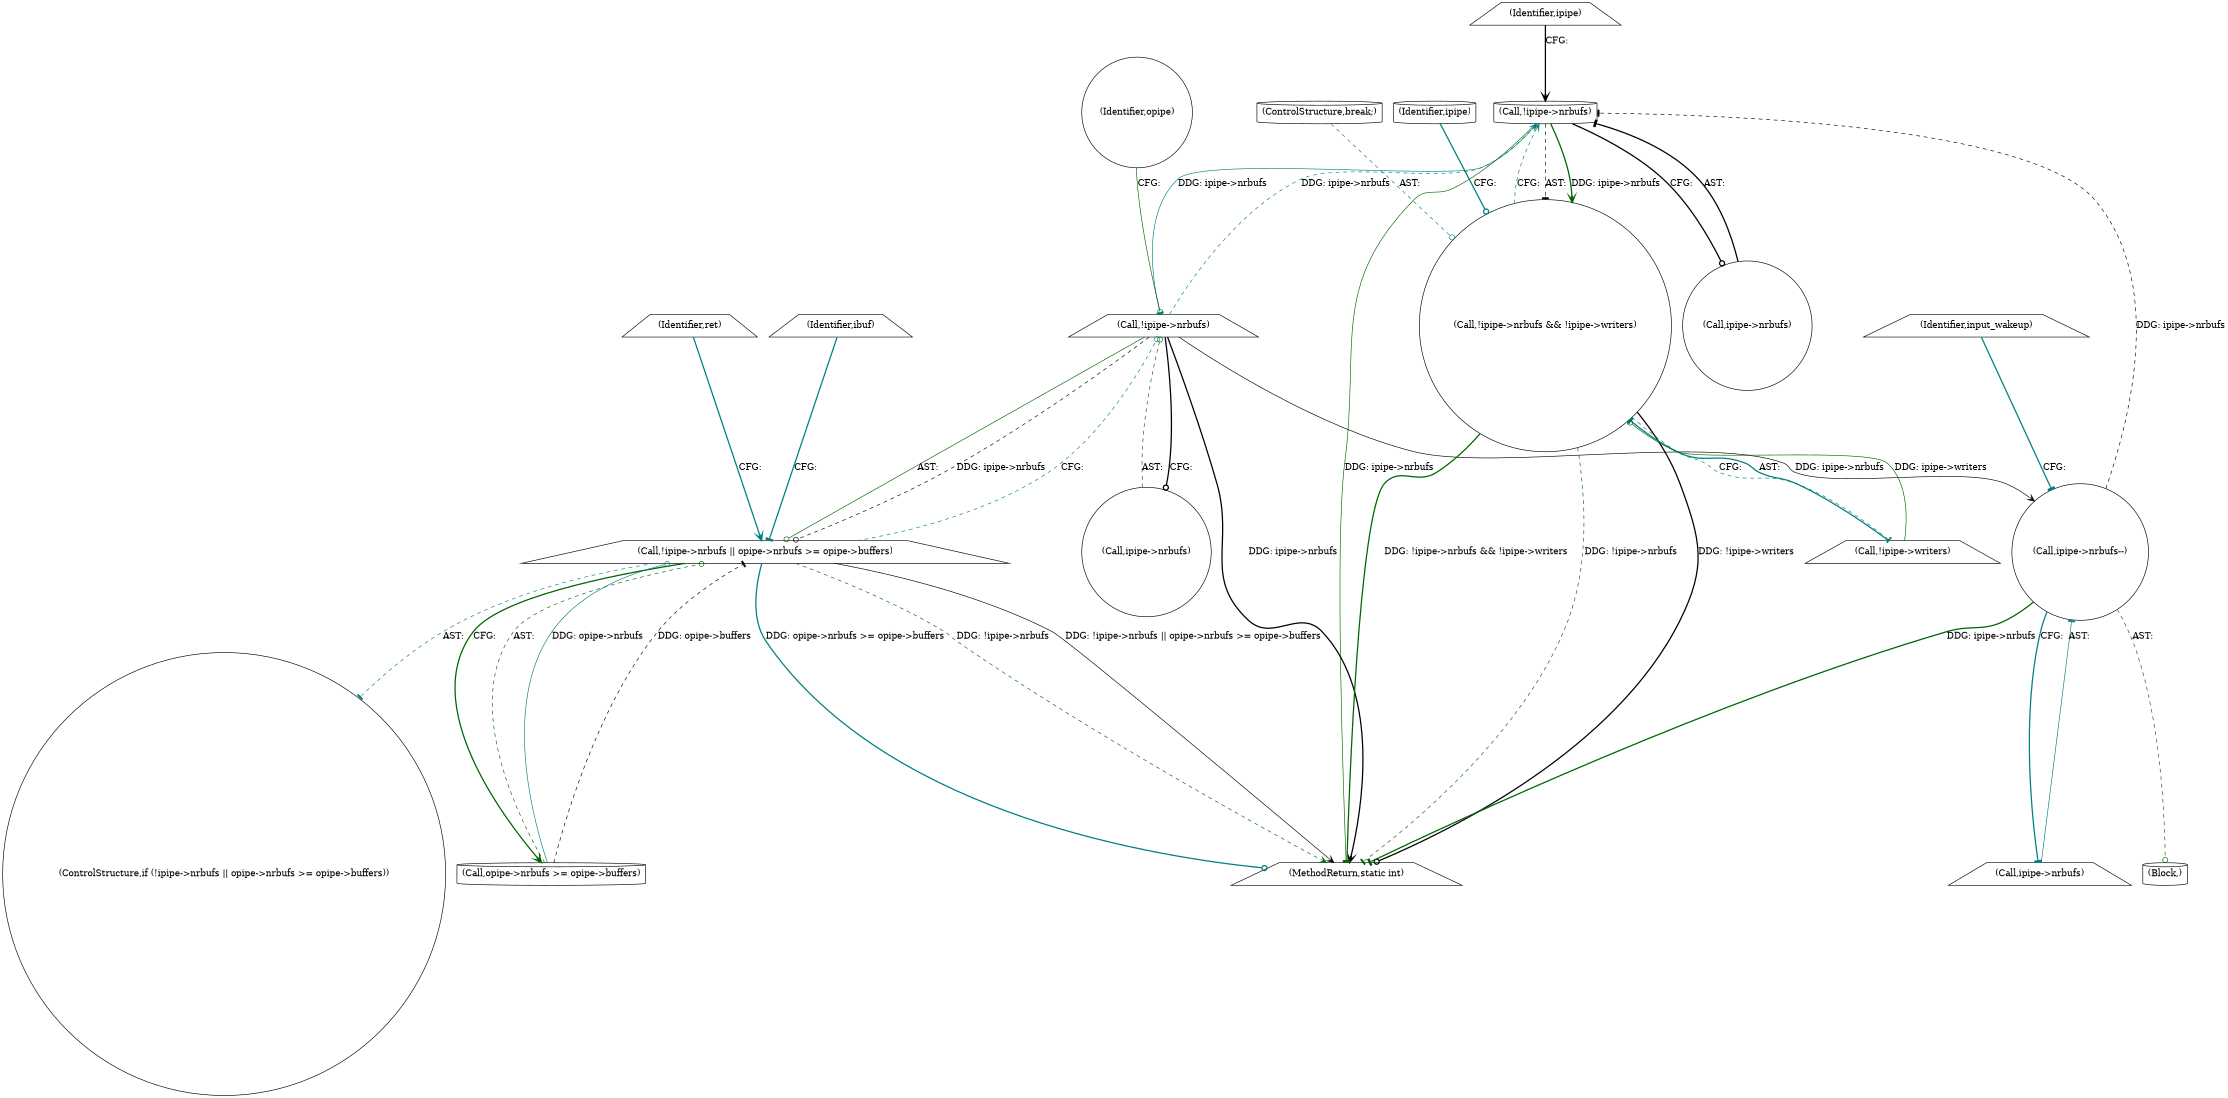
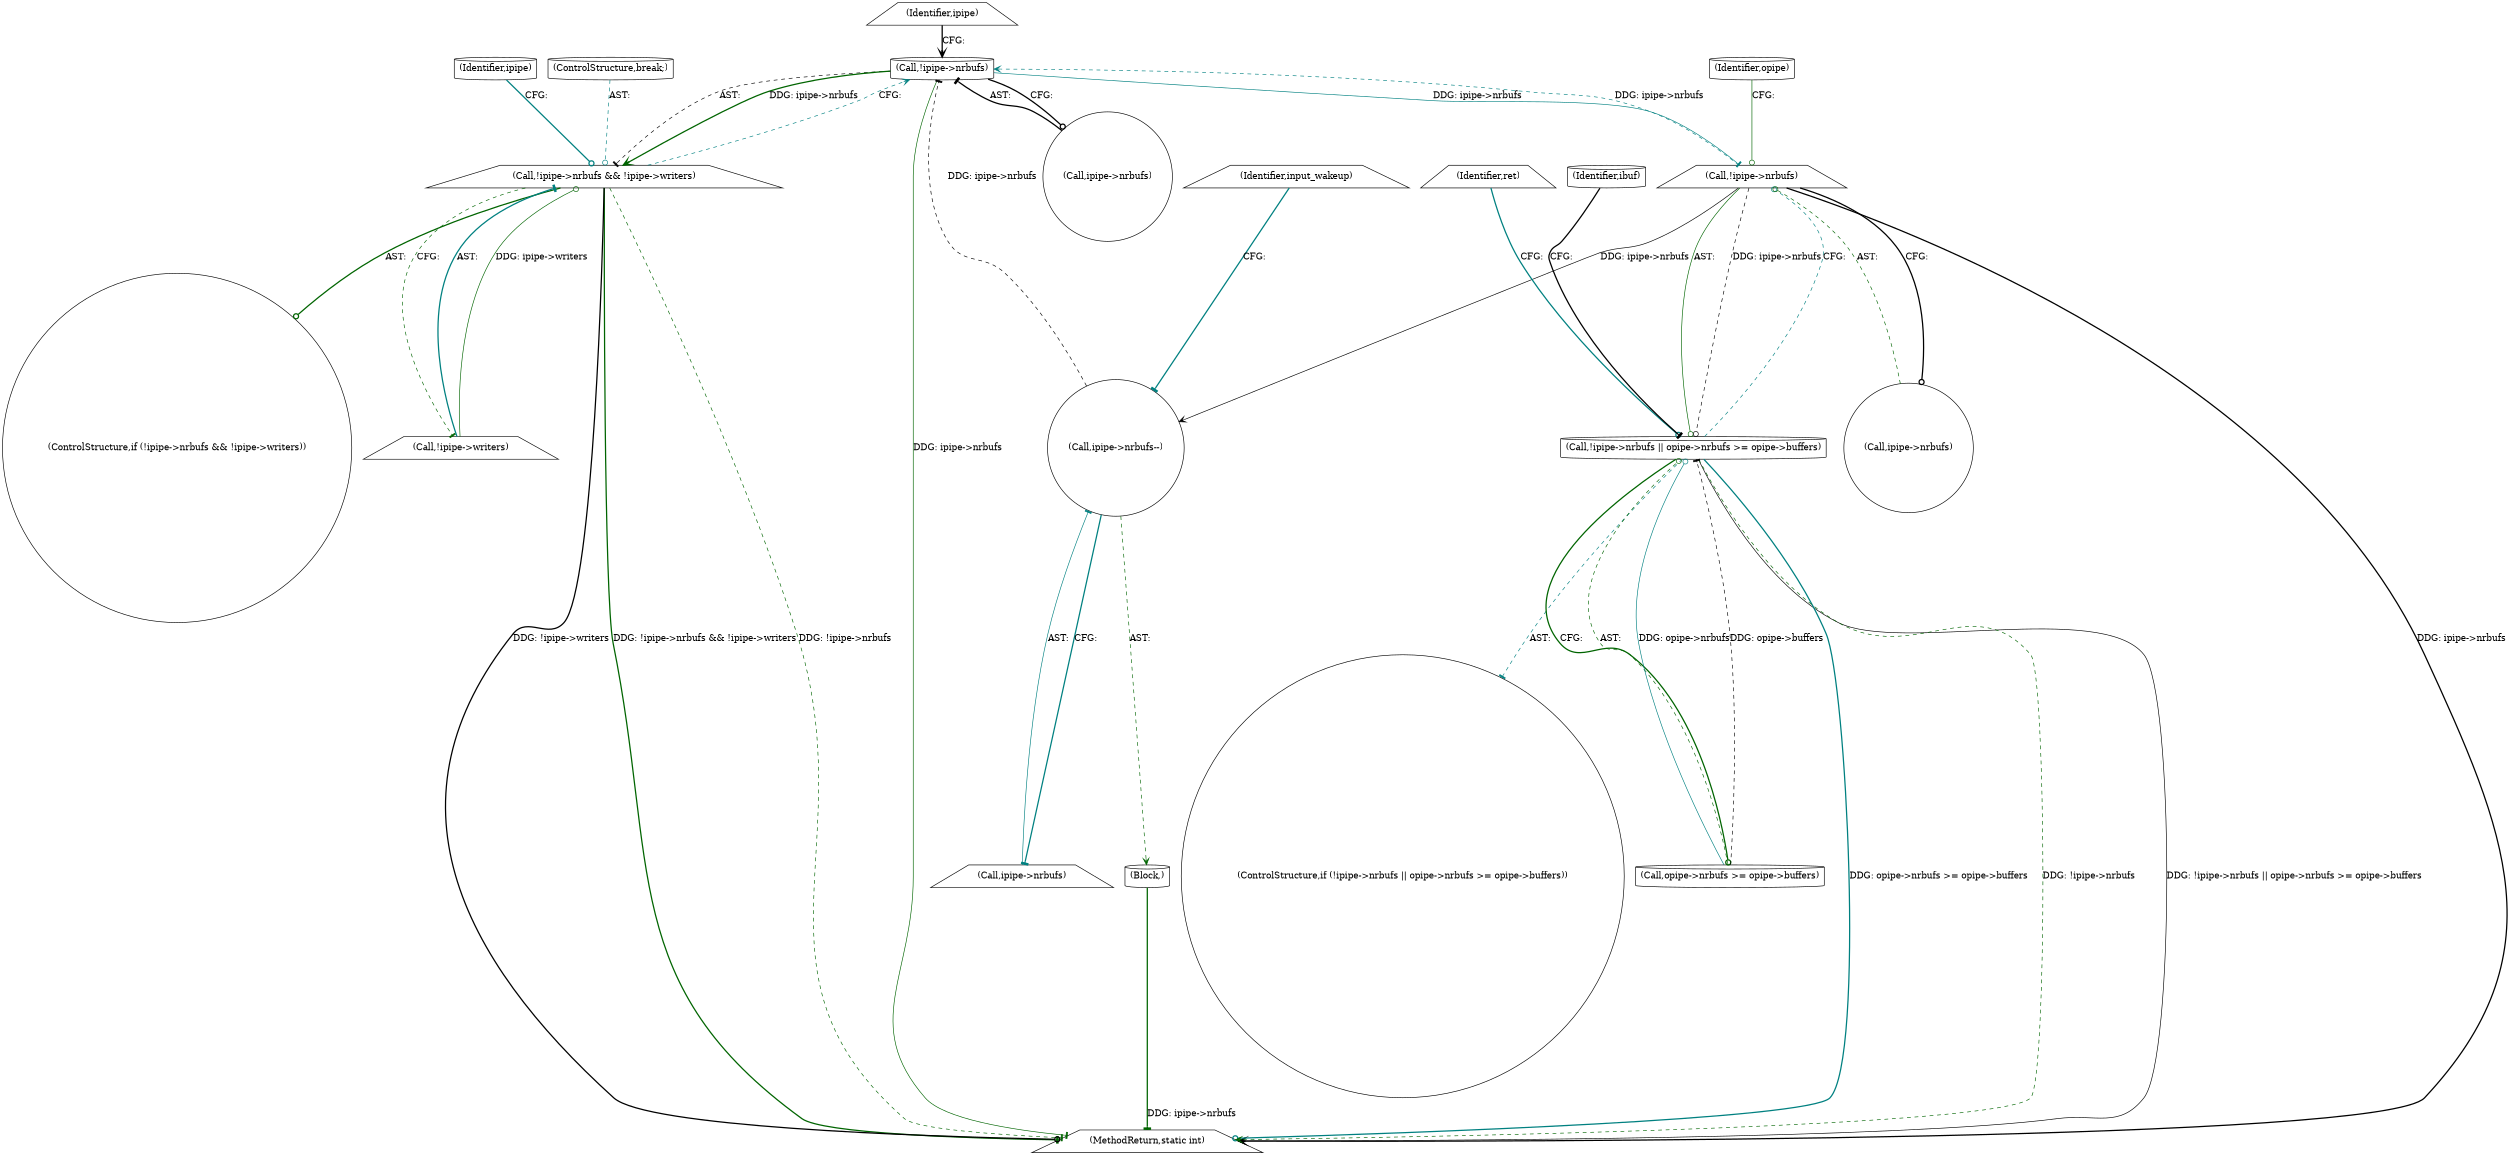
(1137, 112) -> (1752, 69)
(841, 326) -> (1607, 177)
(1545, 326) -> (604, 177)
(726, 436) -> (1566, 323)
(803, 437) -> (1577, 318)
none -> (177, 448)
(1759, 478) -> (405, 283)
(765, 552) -> (1693, 448)
(467, 644) -> (1590, 651)
(1699, 719) -> (1147, 1007)
(2155, 731) -> (1133, 687)
